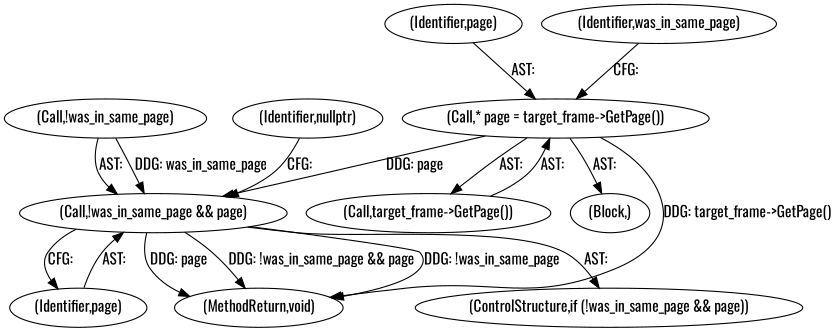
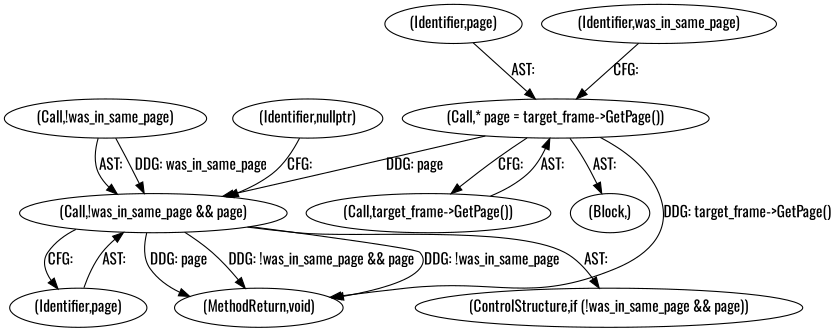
(513, 166) -> (513, 166)
